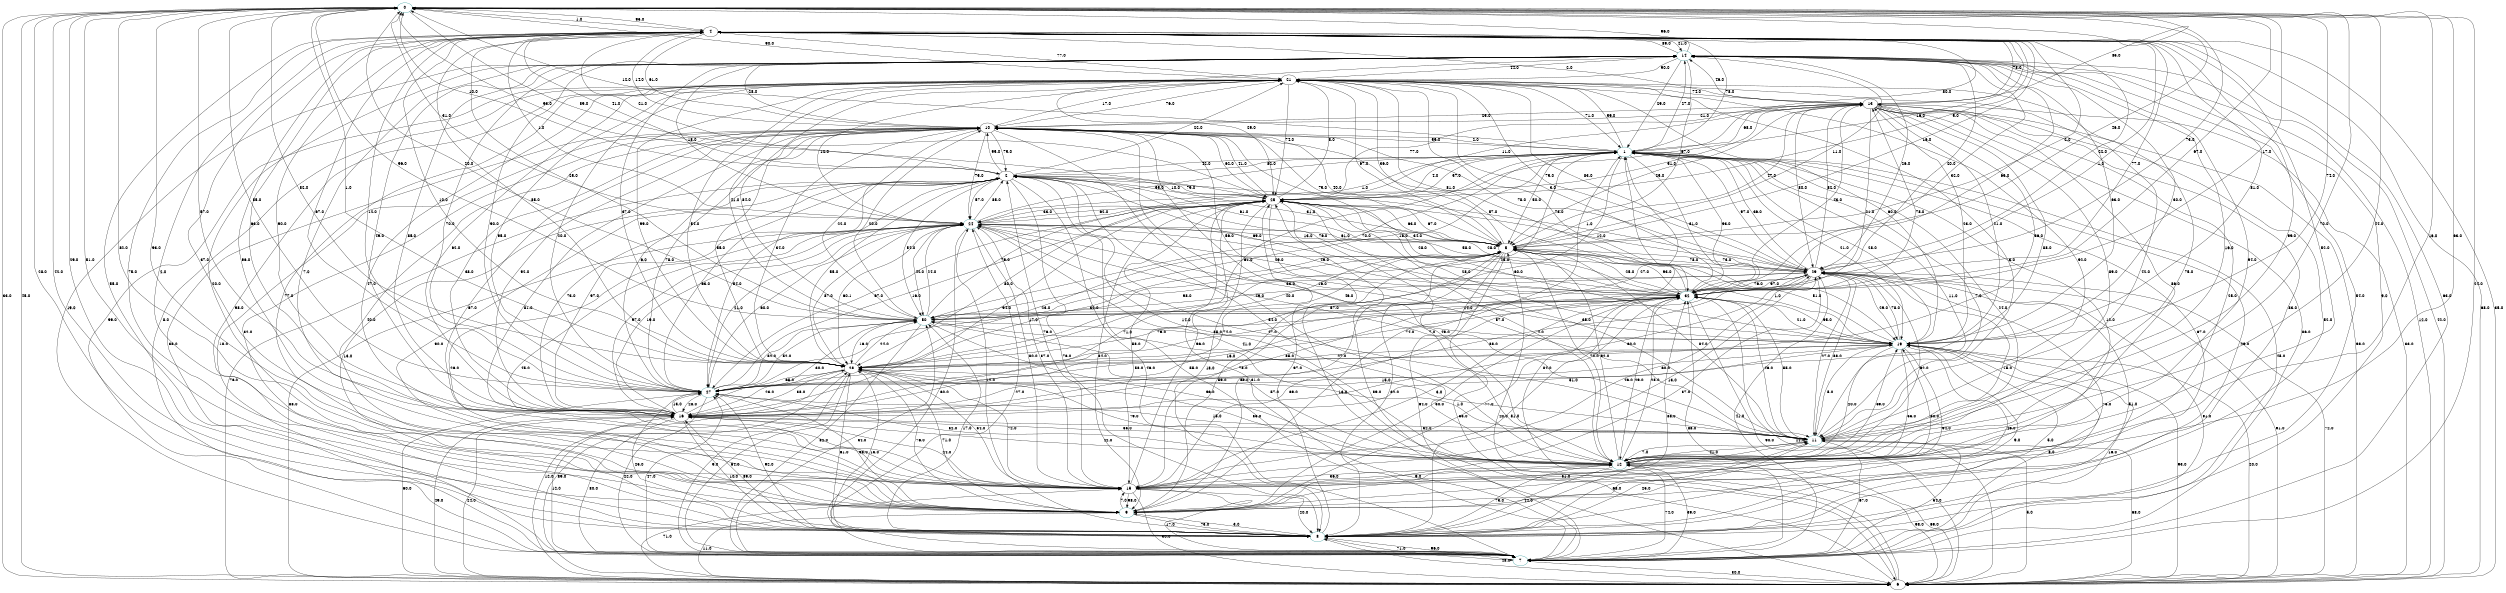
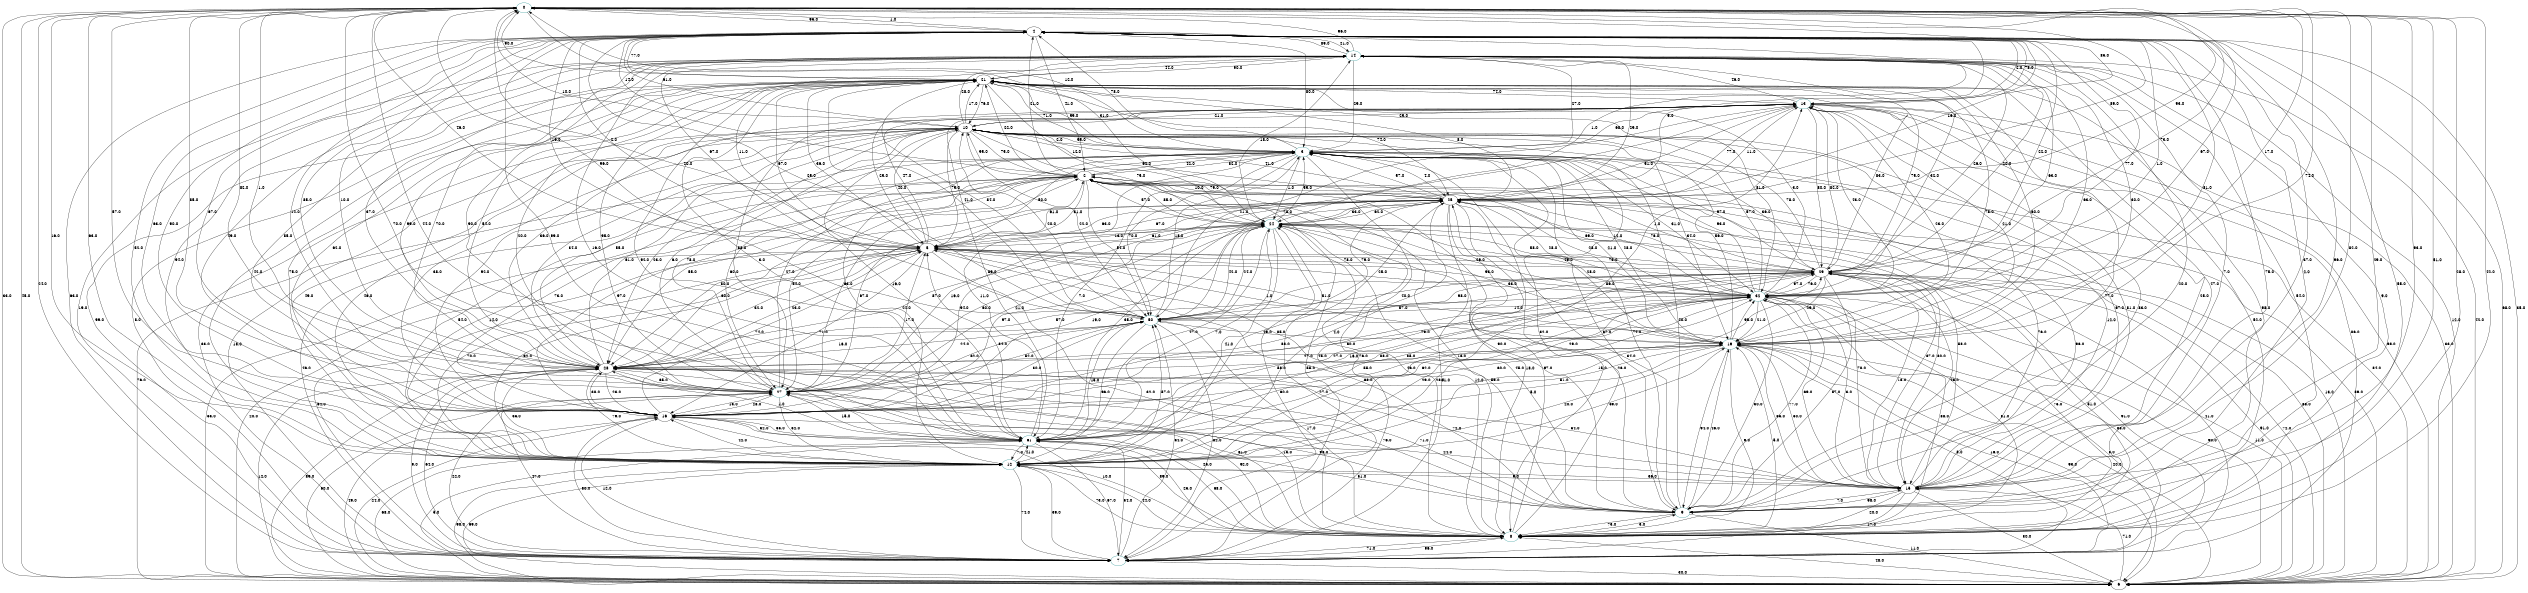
(1870, 104) -> (1803, 104)
(1625, 152) -> (1302, 152)
(1877, 289) -> none
(847, 296) -> (726, 296)
none -> (1722, 337)
(1814, 441) -> (1029, 441)
